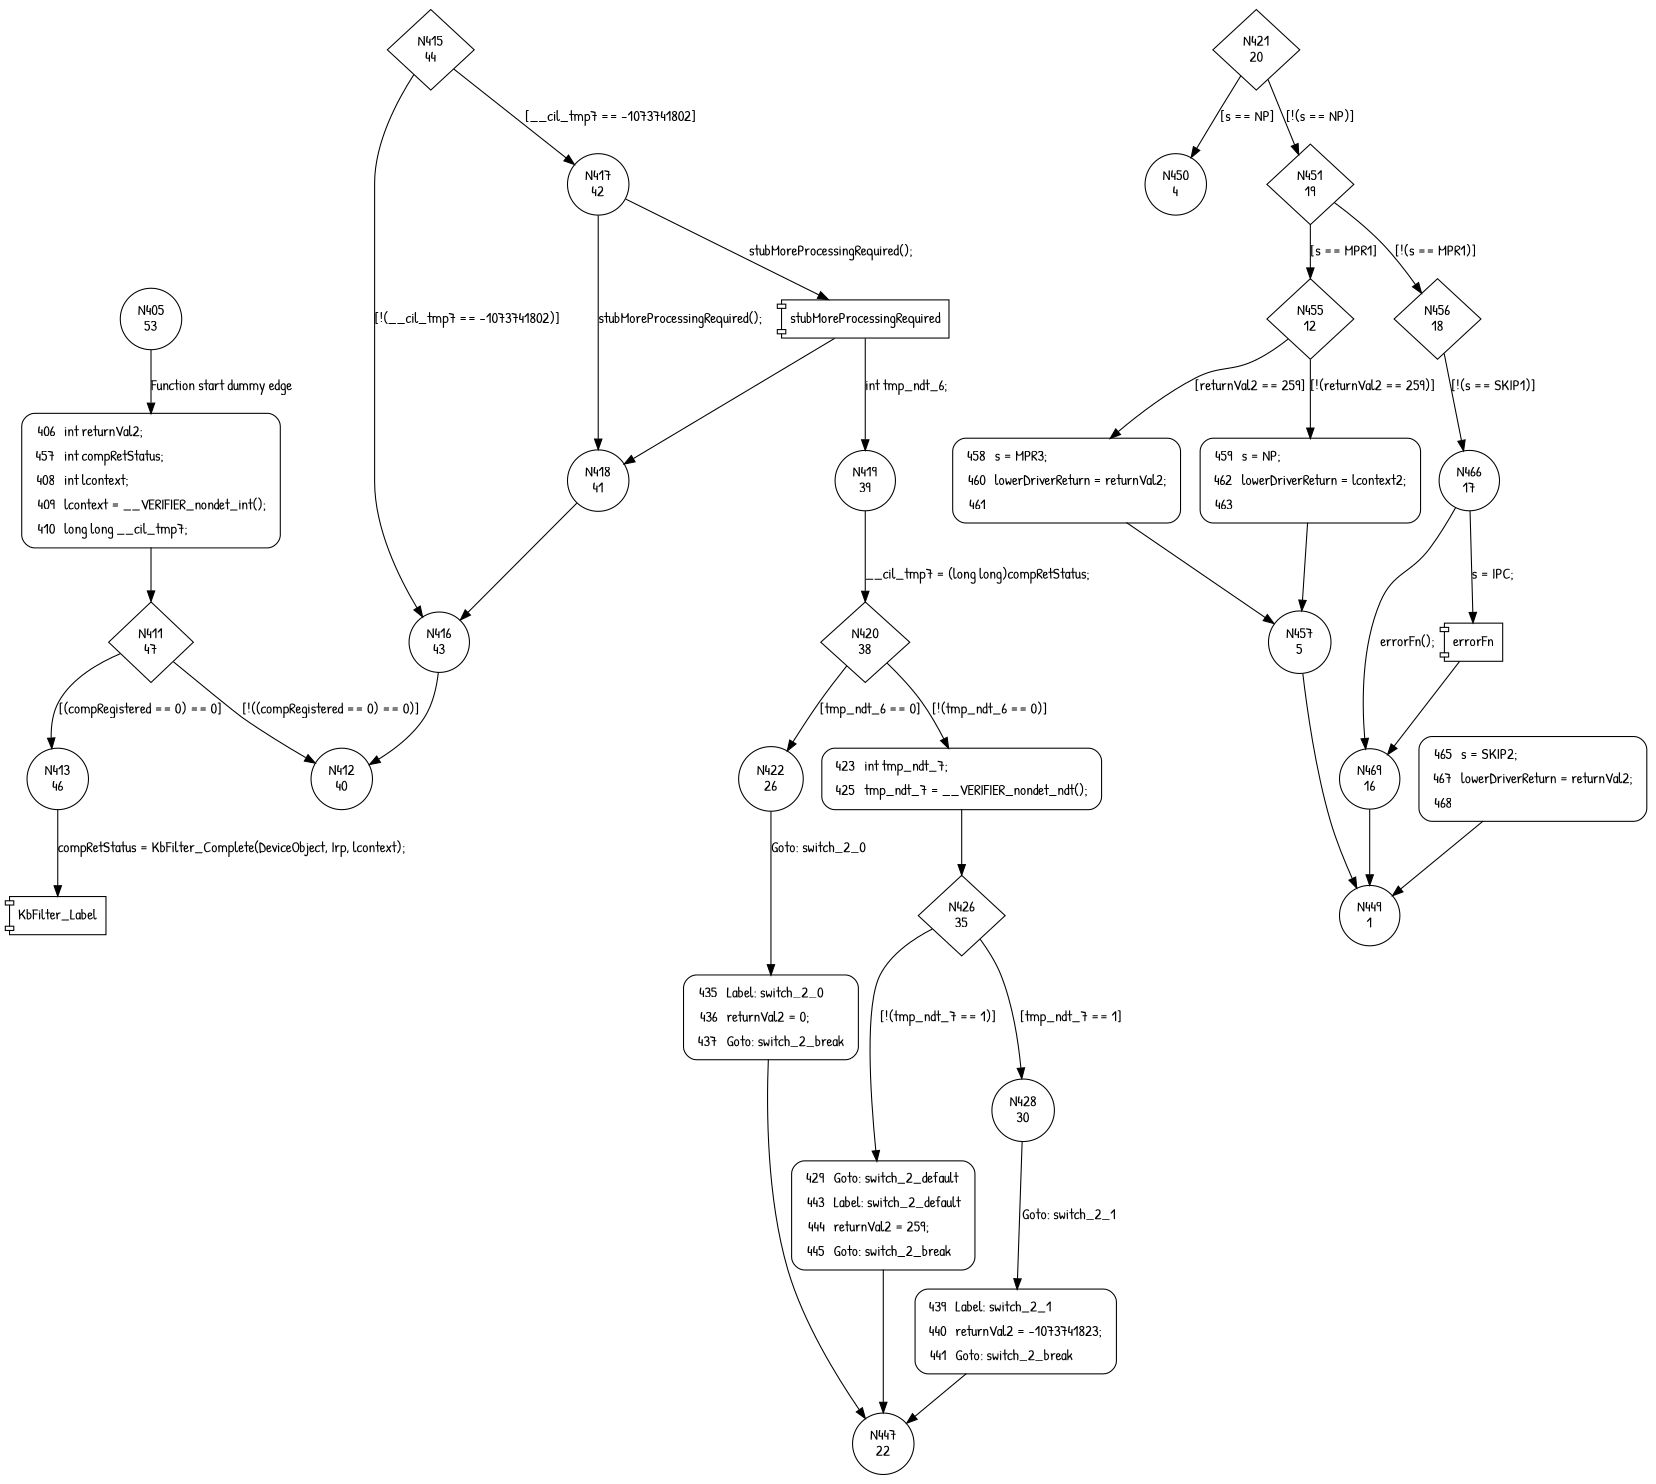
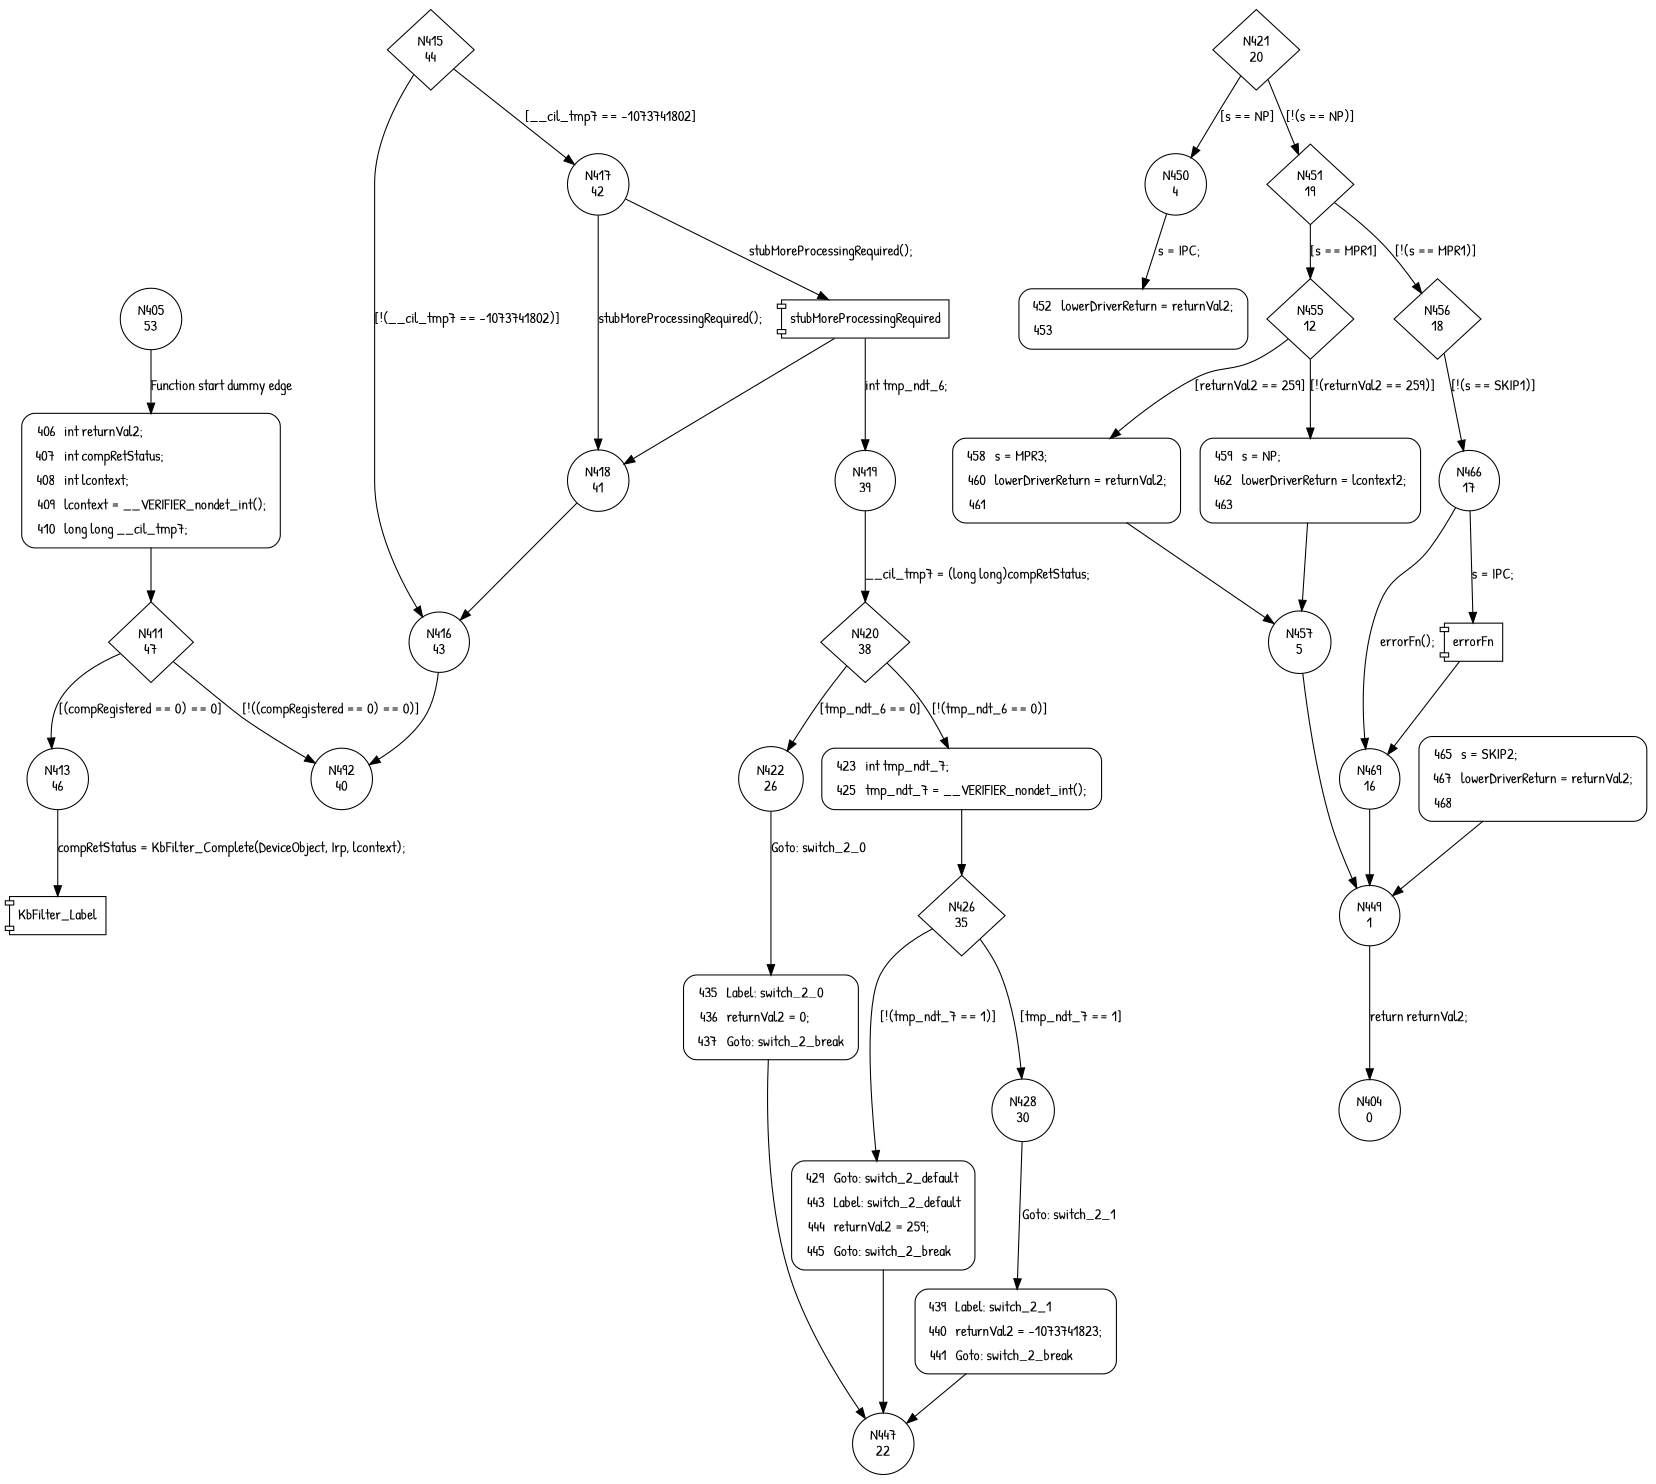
none -> (1133, 319)
(46, 456) -> (46, 456)
(342, 779) -> (342, 779)
(976, 791) -> (976, 791)
none -> (1370, 1110)
